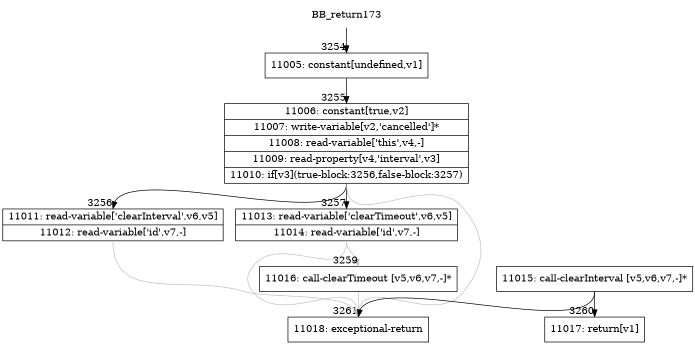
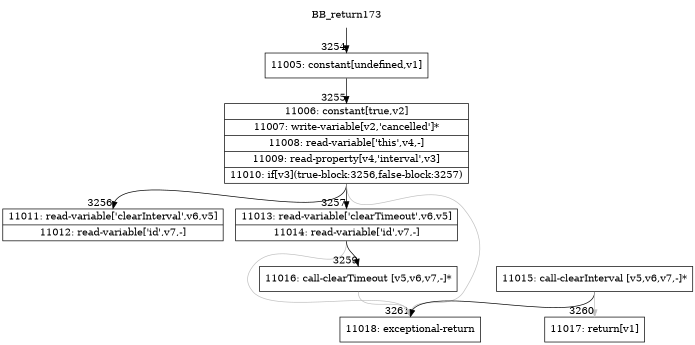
(350, 251) -> (350, 251)
(224, 287) -> none
(595, 301) -> (595, 301)
